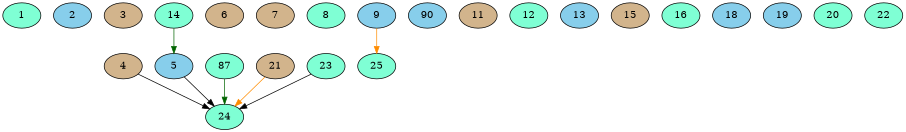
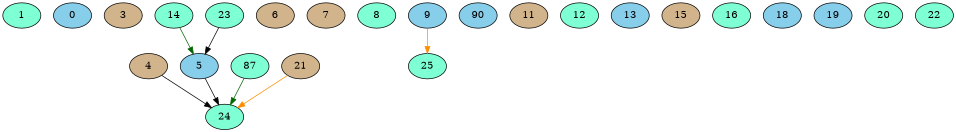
(73, 15) -> (73, 15)
(279, 90) -> (214, 38)
